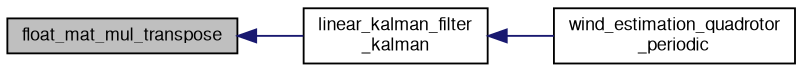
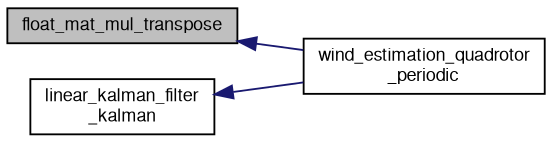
(280, 36) -> (280, 47)
